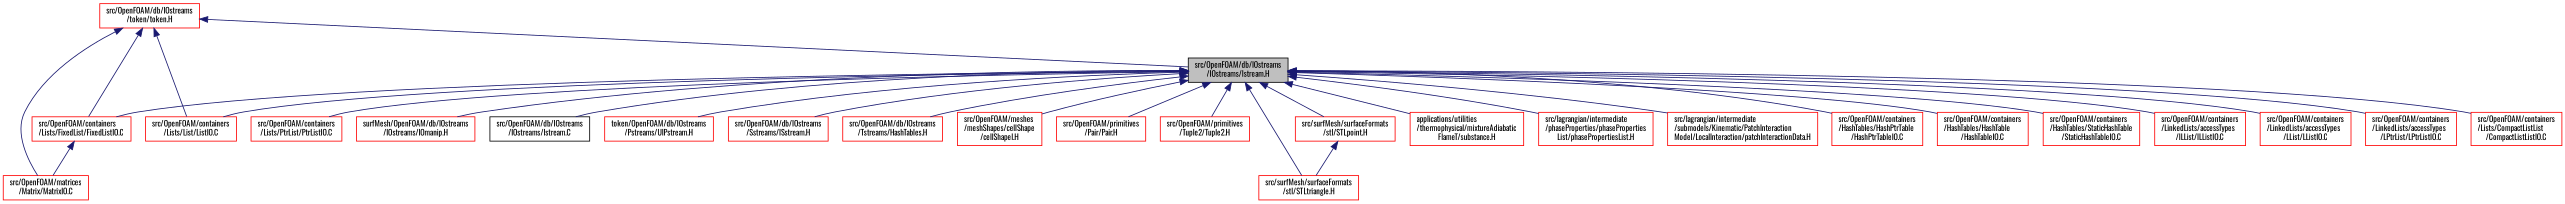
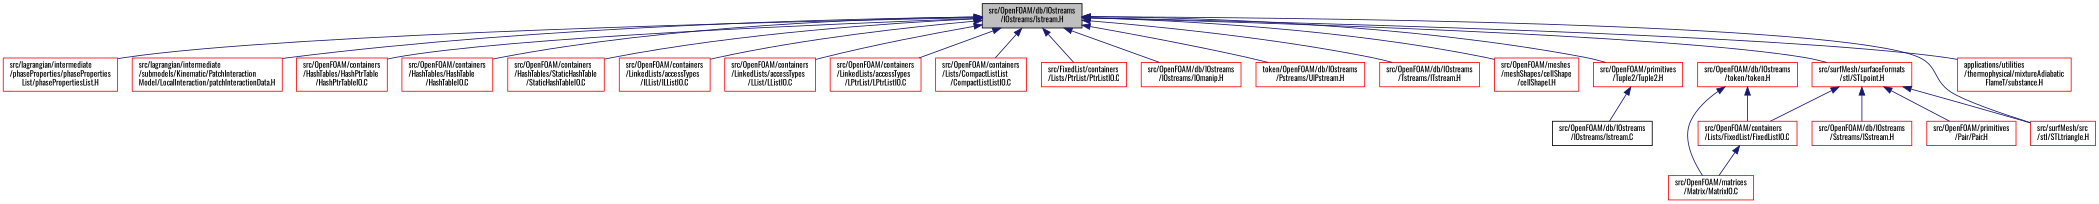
(698, 43) -> none
(816, 85) -> (1618, 108)
(997, 89) -> (1862, 108)
(408, 90) -> (1801, 106)
(1166, 101) -> (1920, 106)
(191, 129) -> none
(296, 129) -> (1084, 75)
(416, 129) -> (1191, 75)
(893, 129) -> (1430, 75)
(1309, 188) -> (2063, 133)
